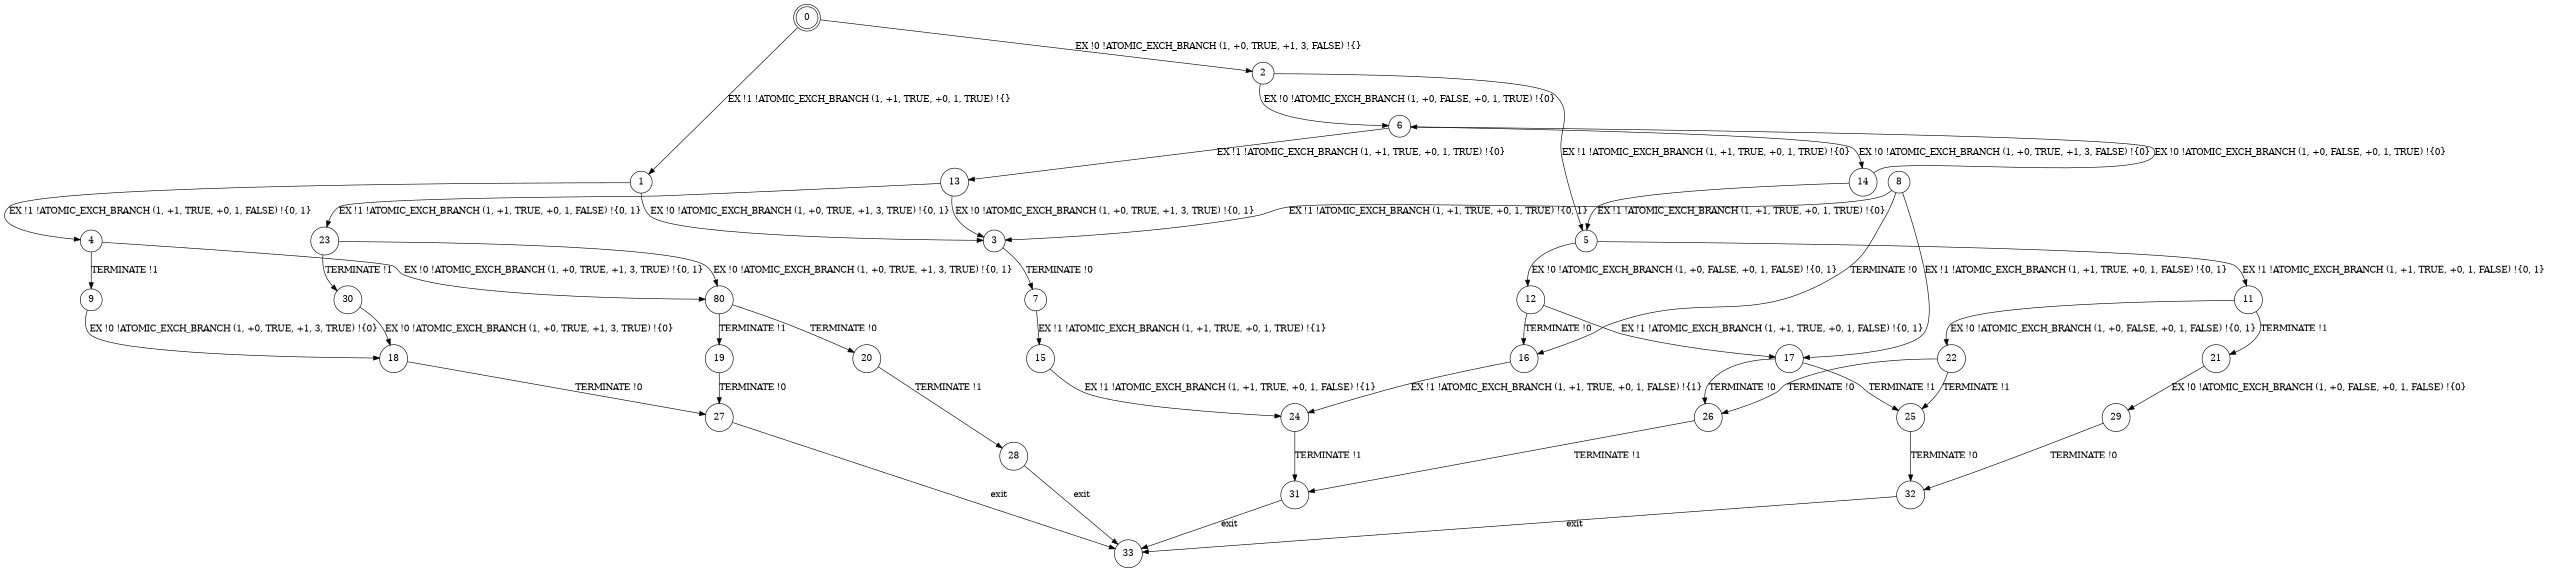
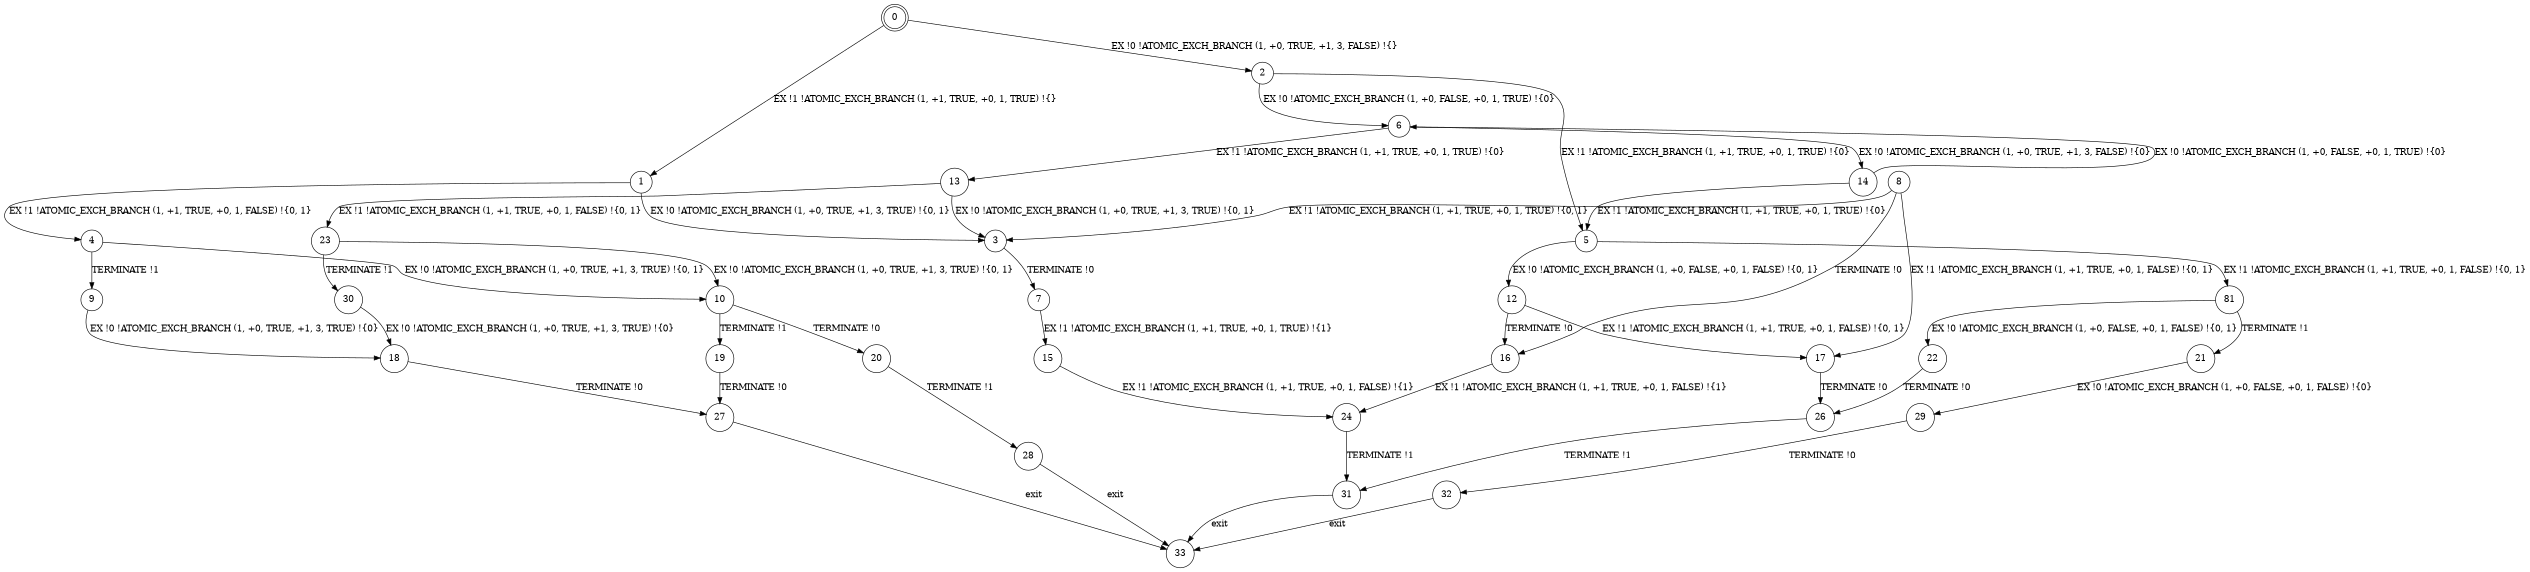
(719, 300) -> (720, 300)
(2248, 300) -> (2230, 300)
(1911, 417) -> none
